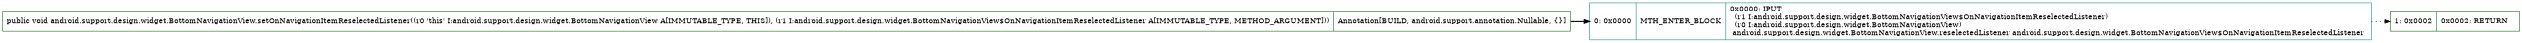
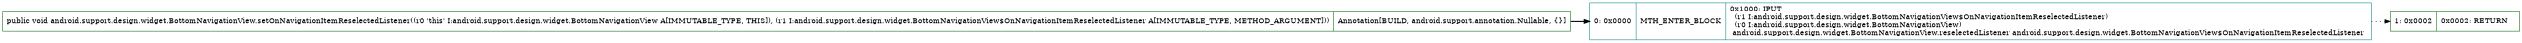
(1758, 9) -> (1758, 9)
